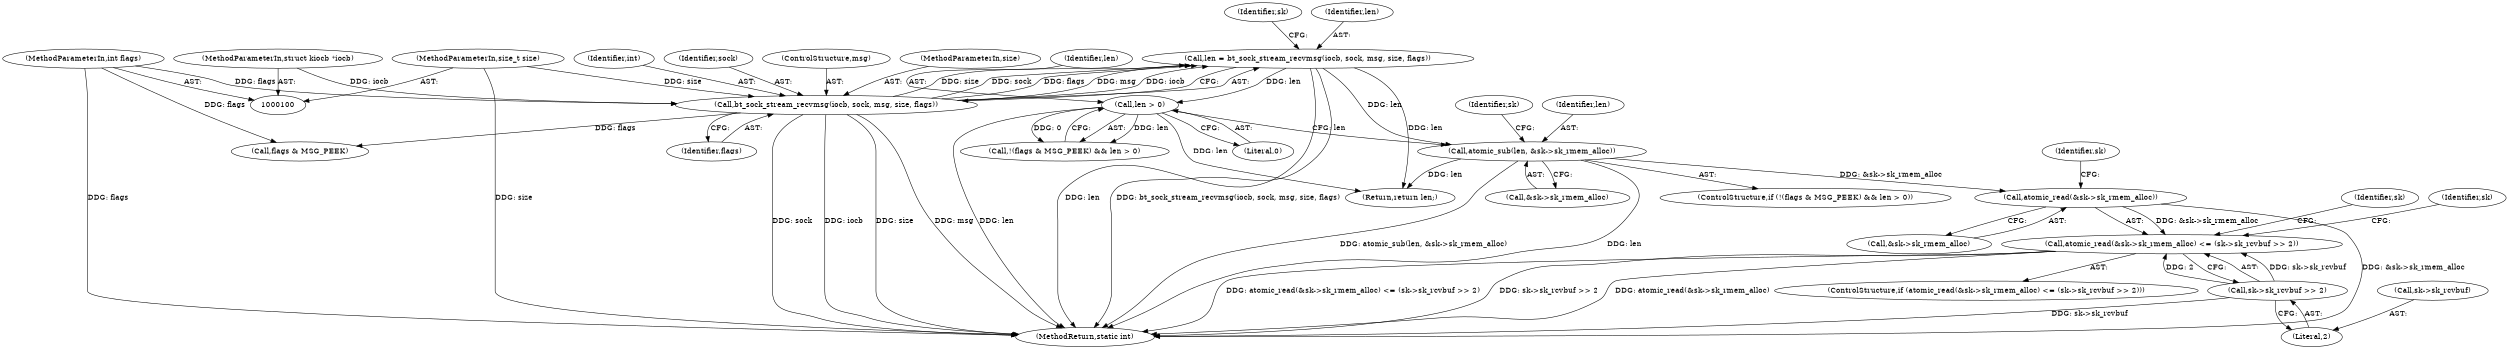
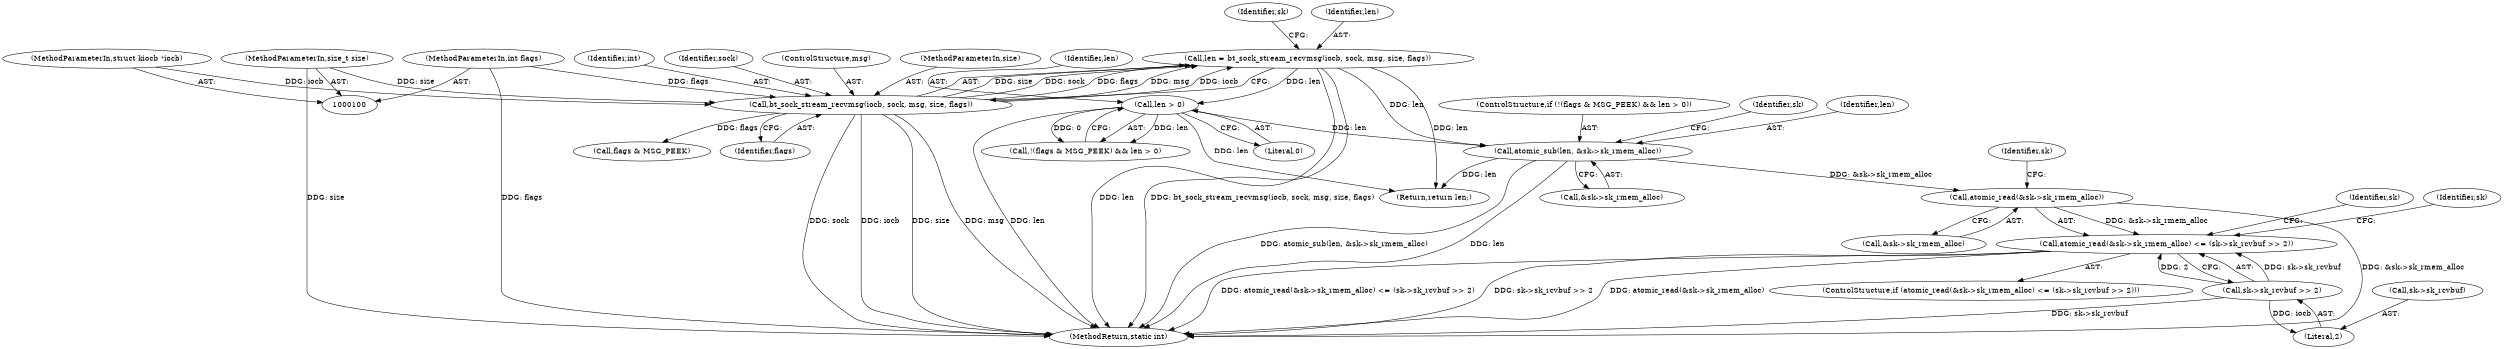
(185, 107) -> none
(1329, 128) -> (1349, 128)
(1669, 173) -> (1582, 126)
(2289, 314) -> (2292, 314)
